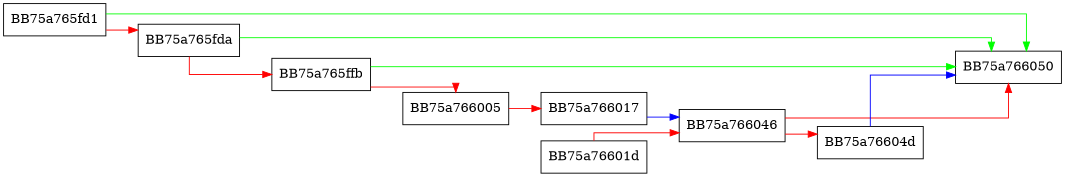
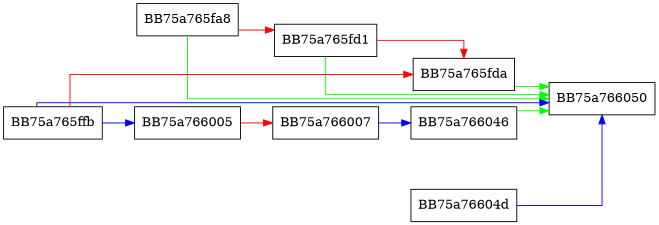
none -> (188, 20)
(659, 67) -> (172, 103)
(217, 74) -> (221, 74)
(413, 87) -> (114, 123)
(594, 109) -> (326, 123)
(909, 118) -> (528, 111)
(797, 134) -> none
(594, 157) -> none
